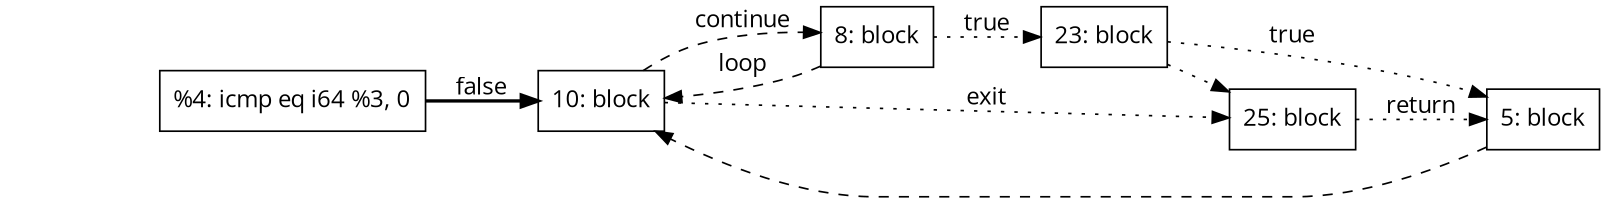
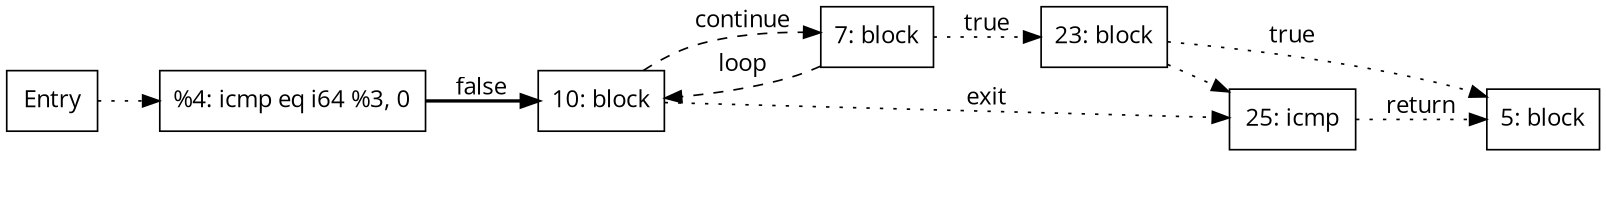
(877, 37) -> (877, 37)
none -> (52, 101)
(1293, 119) -> (1293, 119)
(1078, 197) -> none
